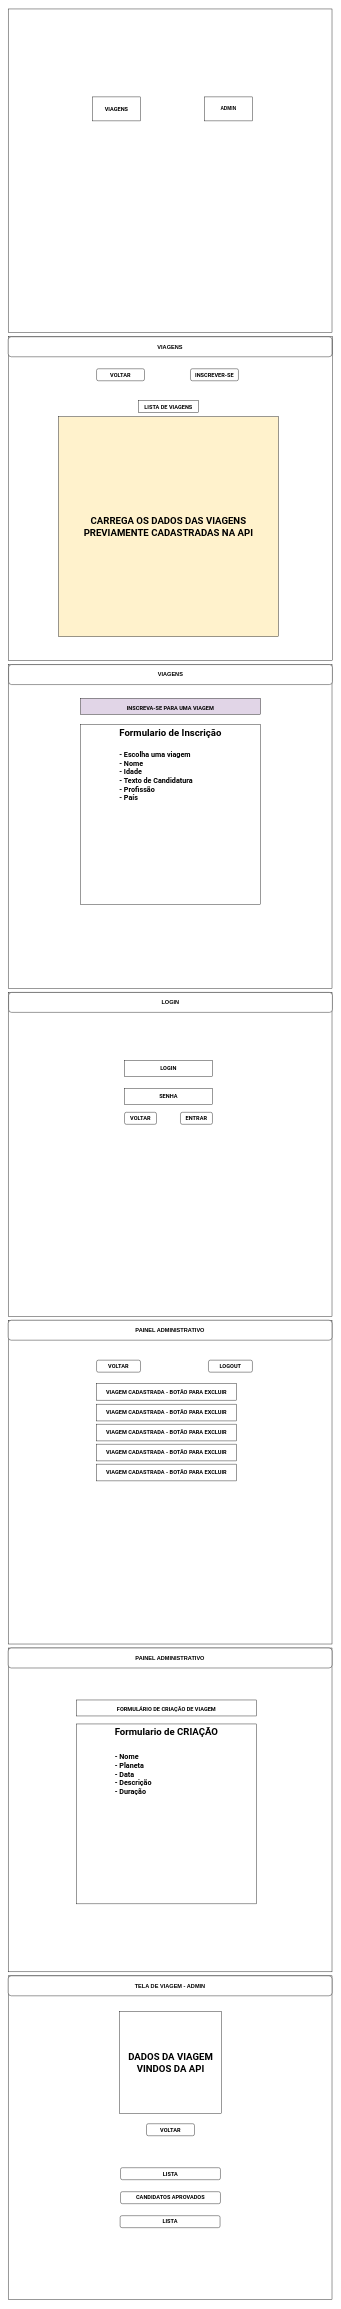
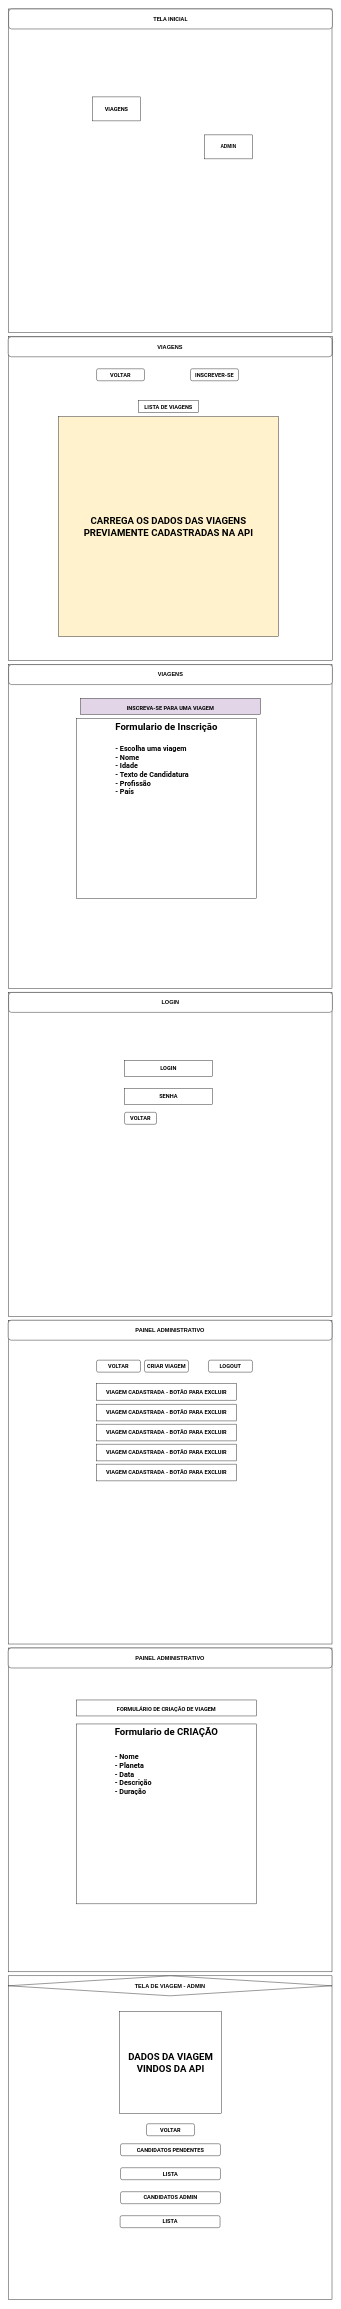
none -> (171, 18)
(229, 108) -> (229, 146)
(171, 814) -> (167, 808)
(197, 1118) -> none
none -> (167, 1366)
(170, 1986) -> (170, 1986)
none -> (171, 2150)
(171, 2198) -> (171, 2198)
